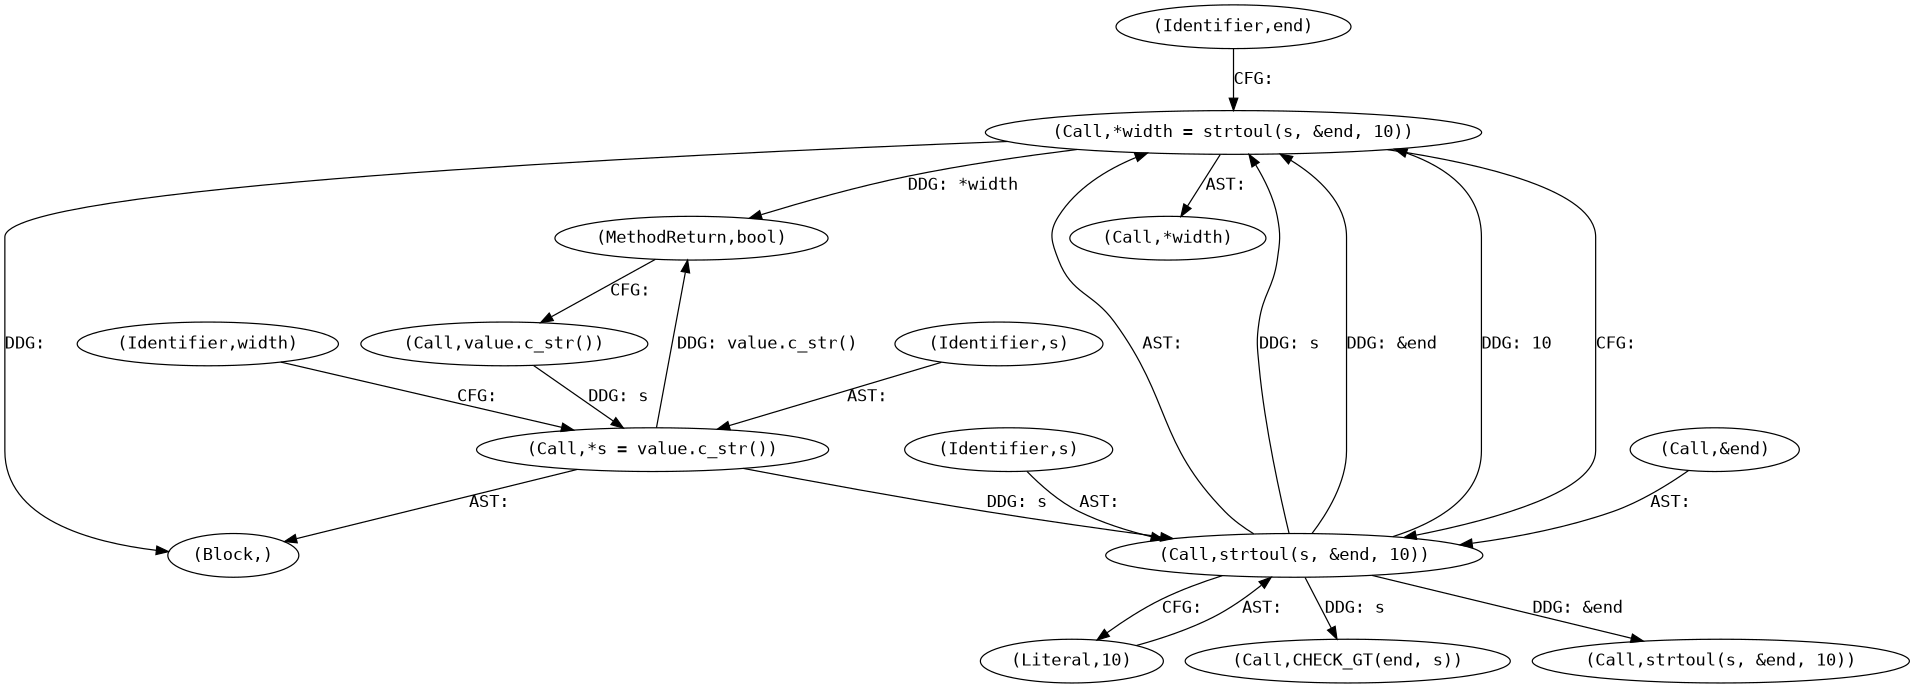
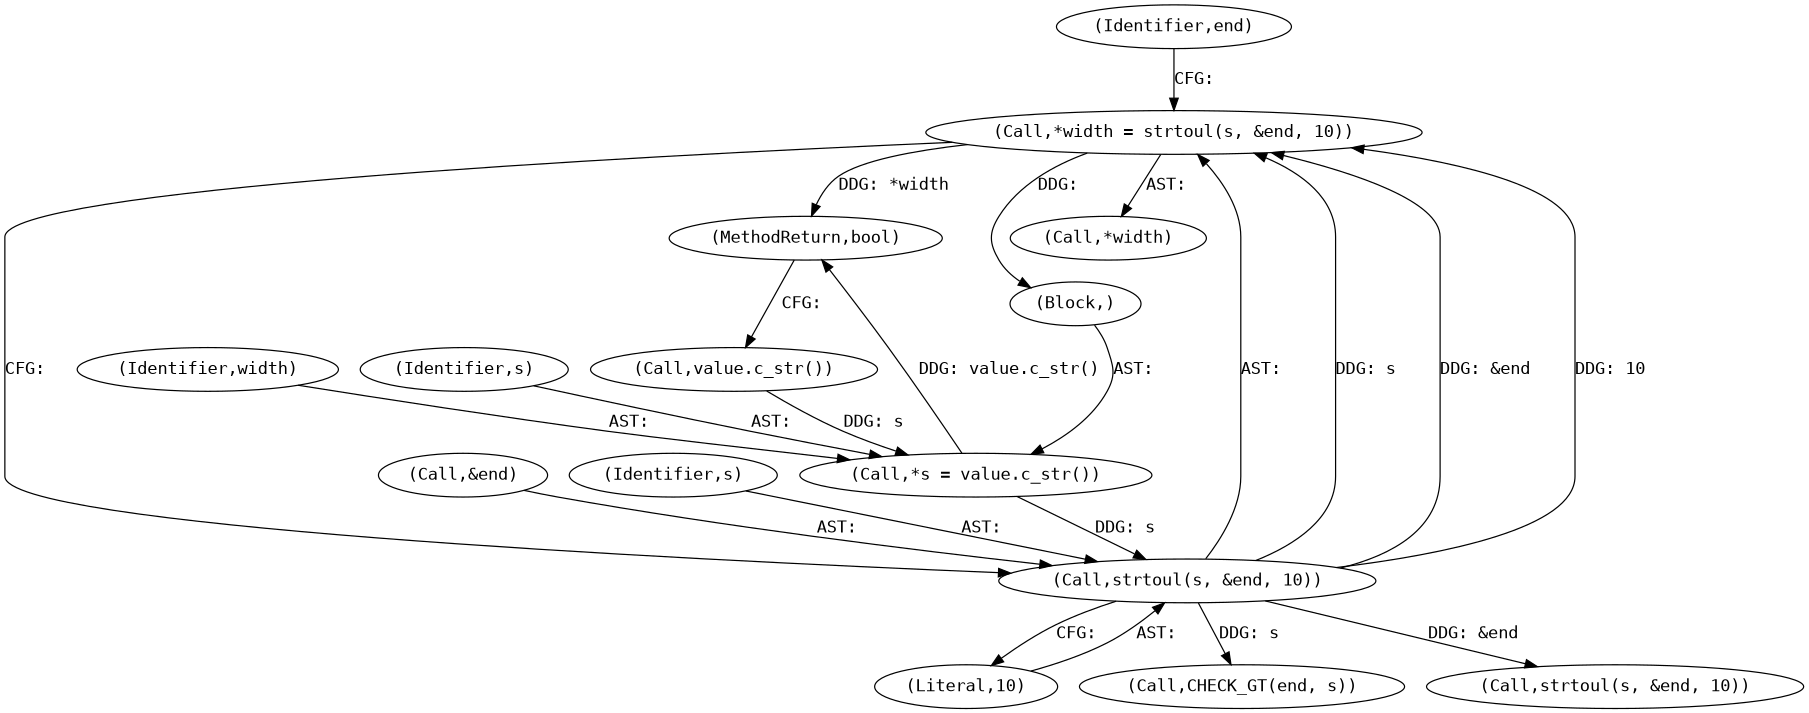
(482, 397) -> (634, 422)
(437, 504) -> (1103, 398)
